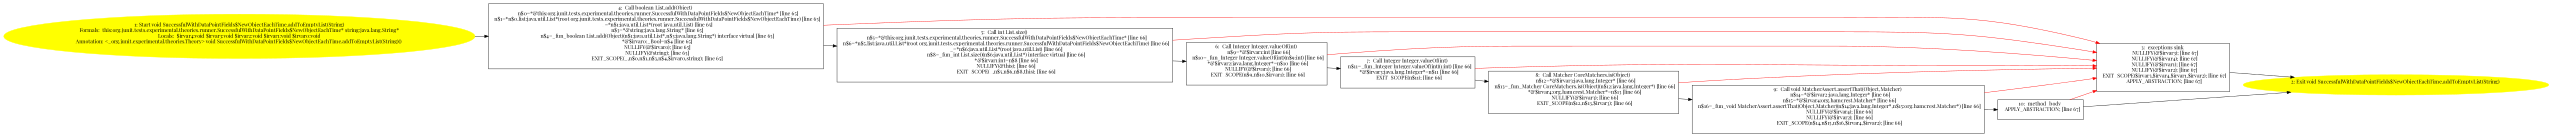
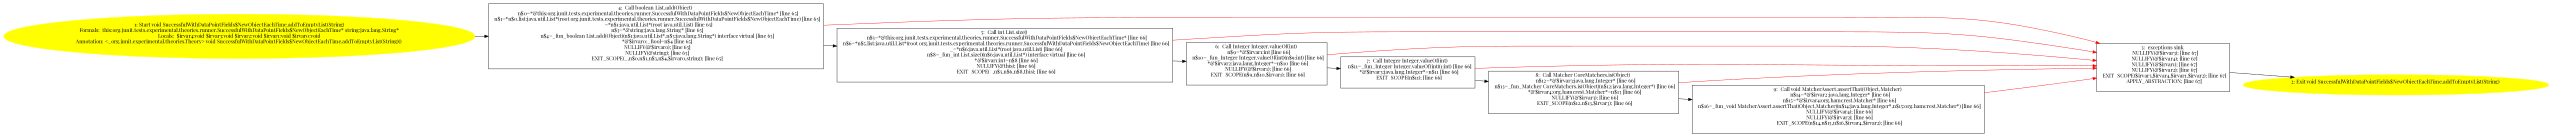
(2041, 110) -> none
